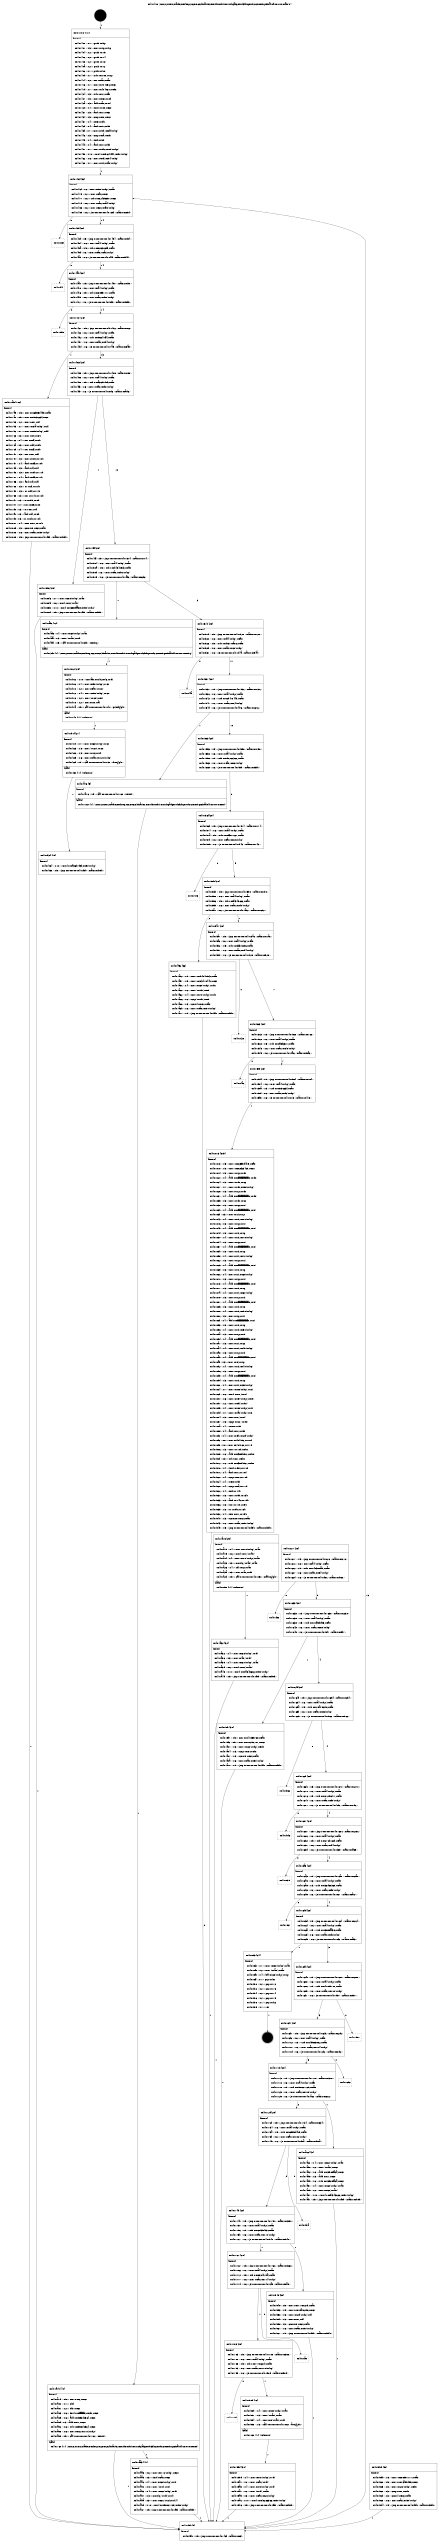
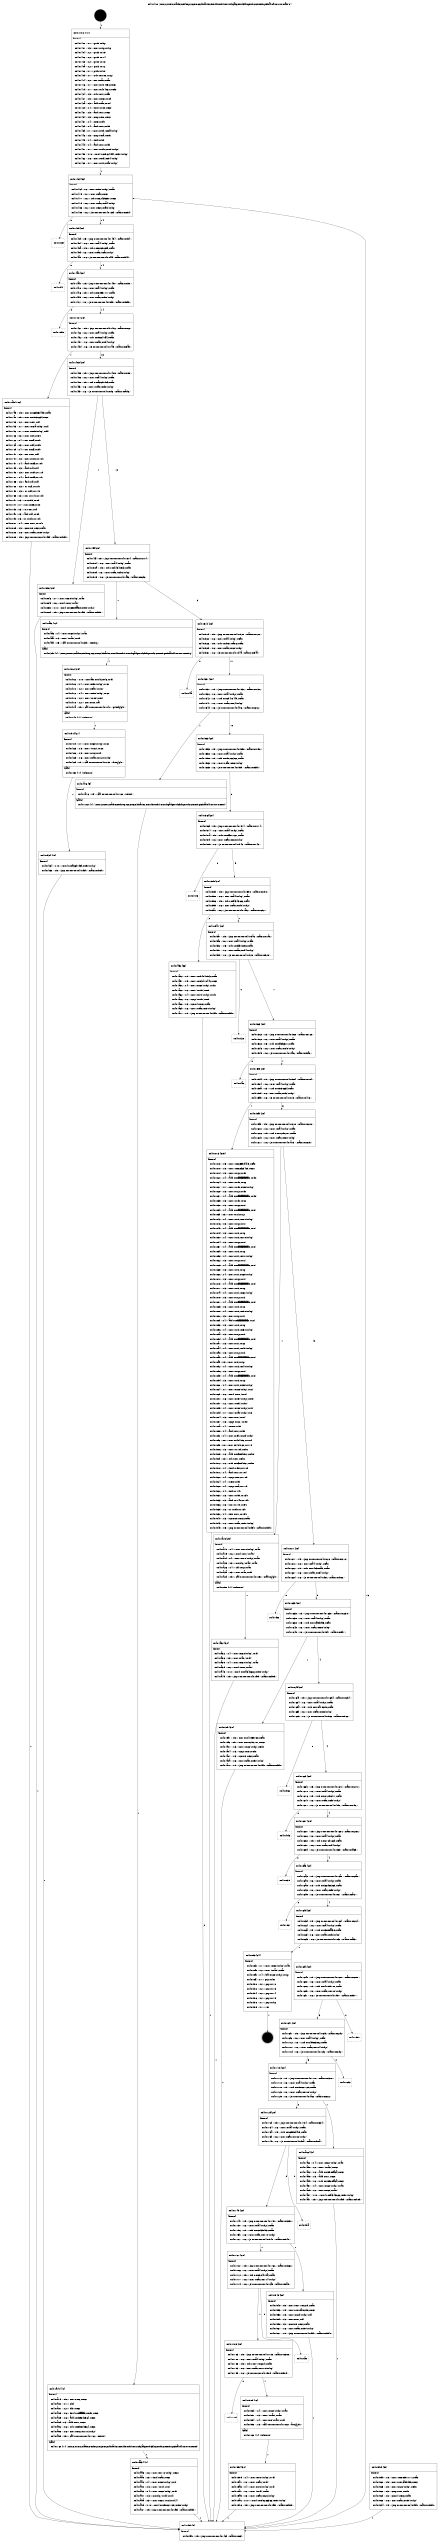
none -> (282, 1128)
(328, 1953) -> none
(123, 2509) -> (43, 1752)
